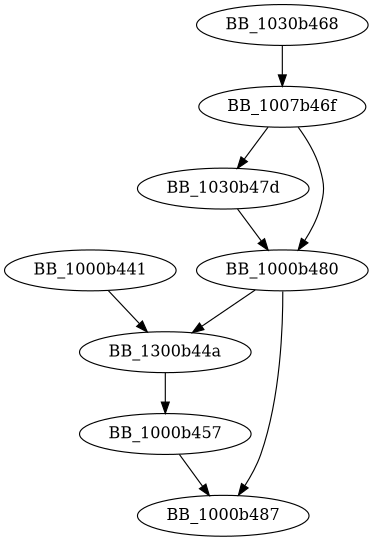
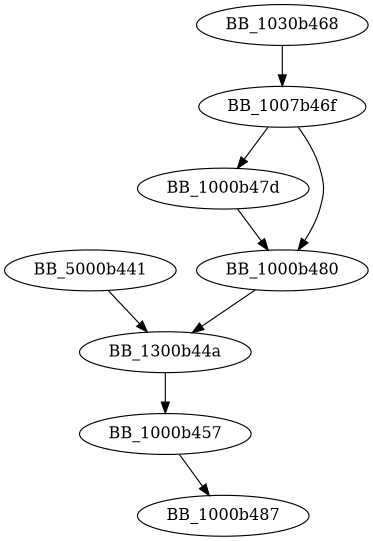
(223, 189) -> (223, 189)
(90, 270) -> (90, 270)
(276, 391) -> none
